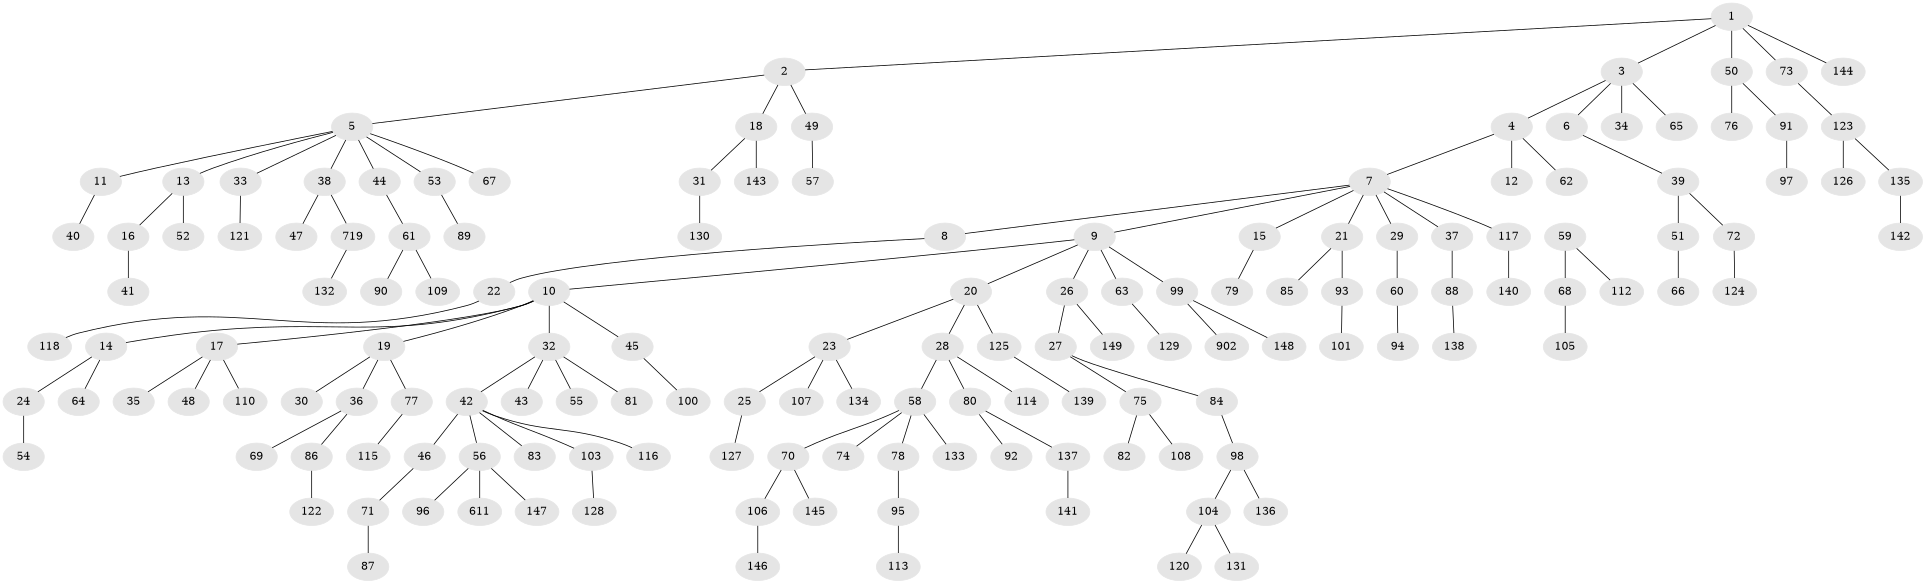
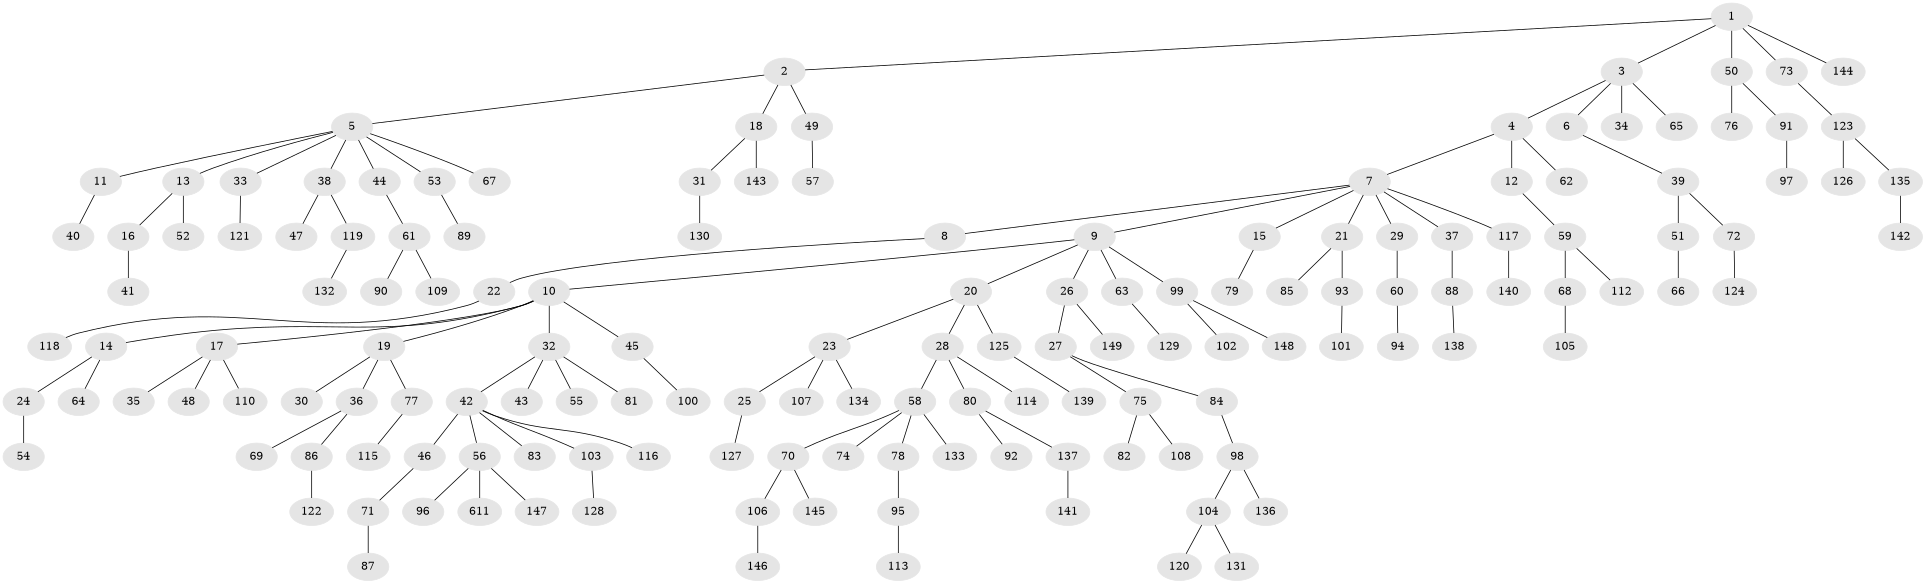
none -> (1538, 209)
(353, 237) -> (353, 237)
(1227, 347) -> (1227, 347)
